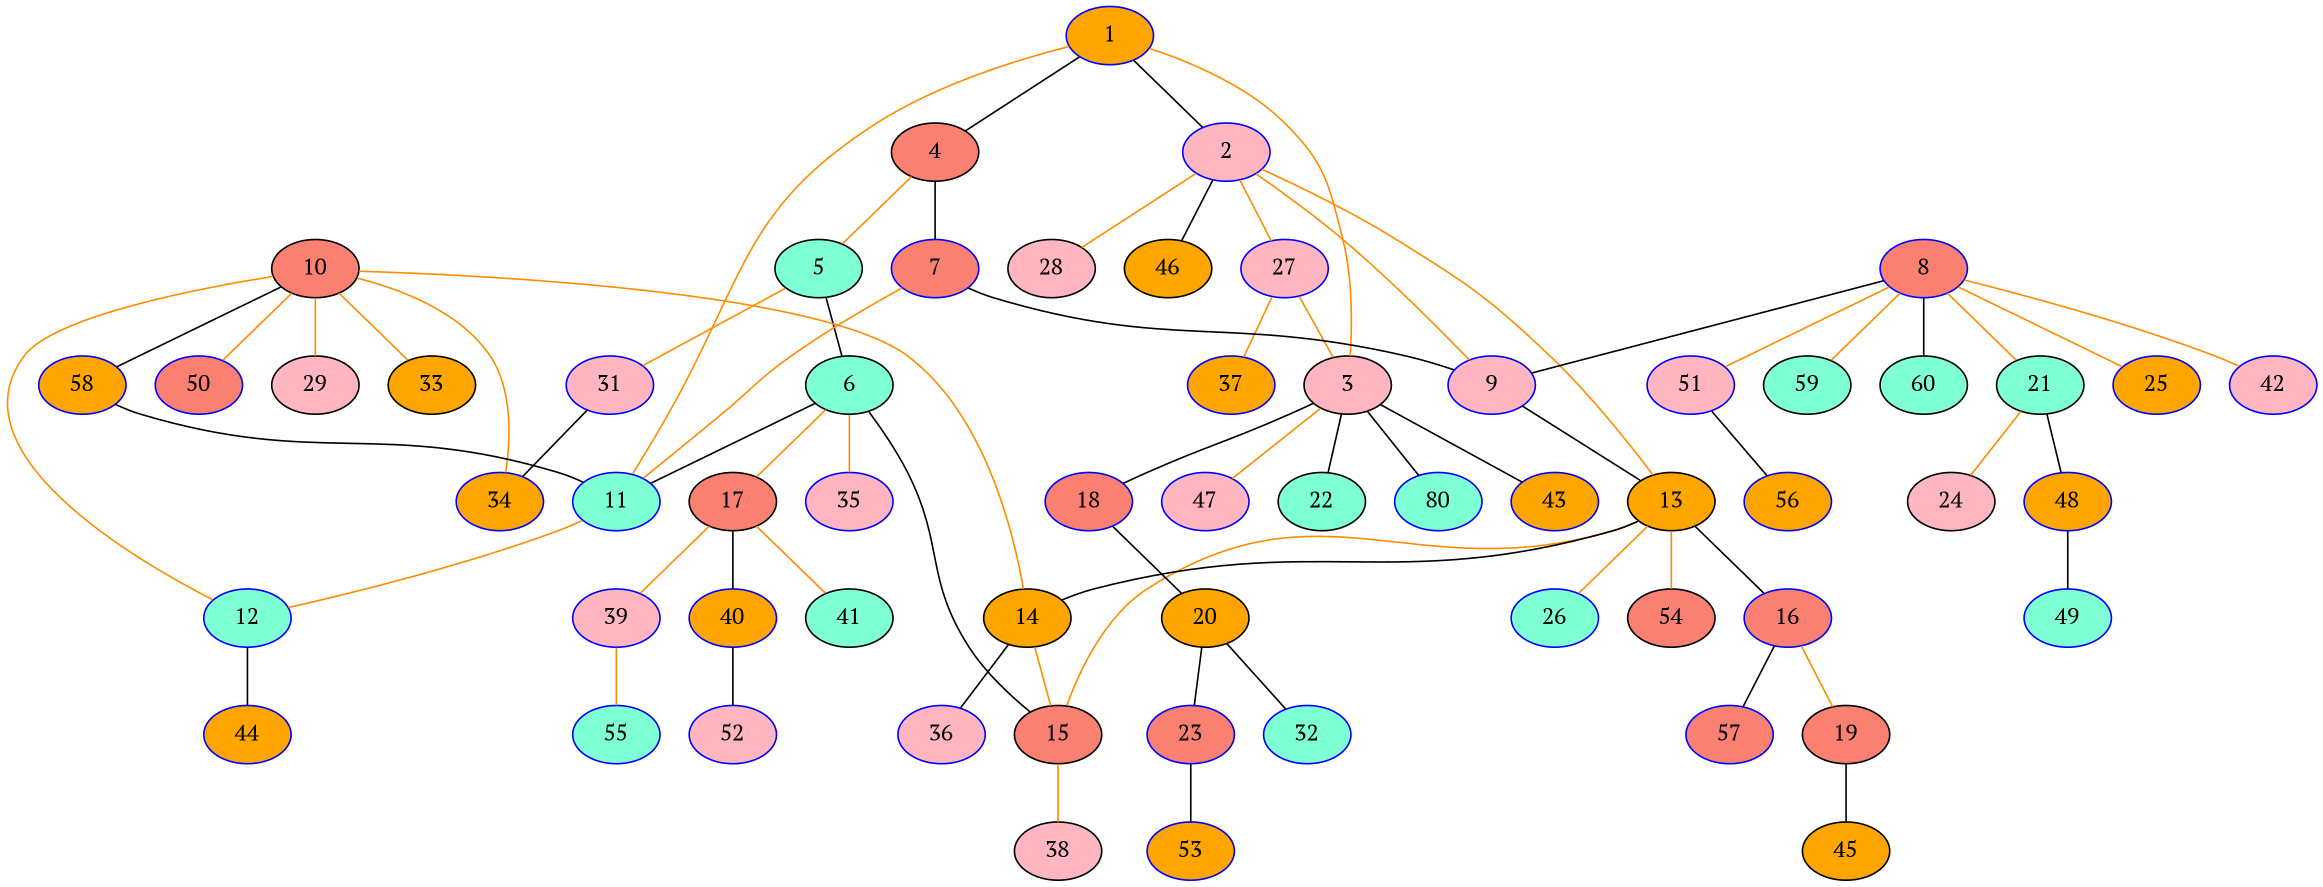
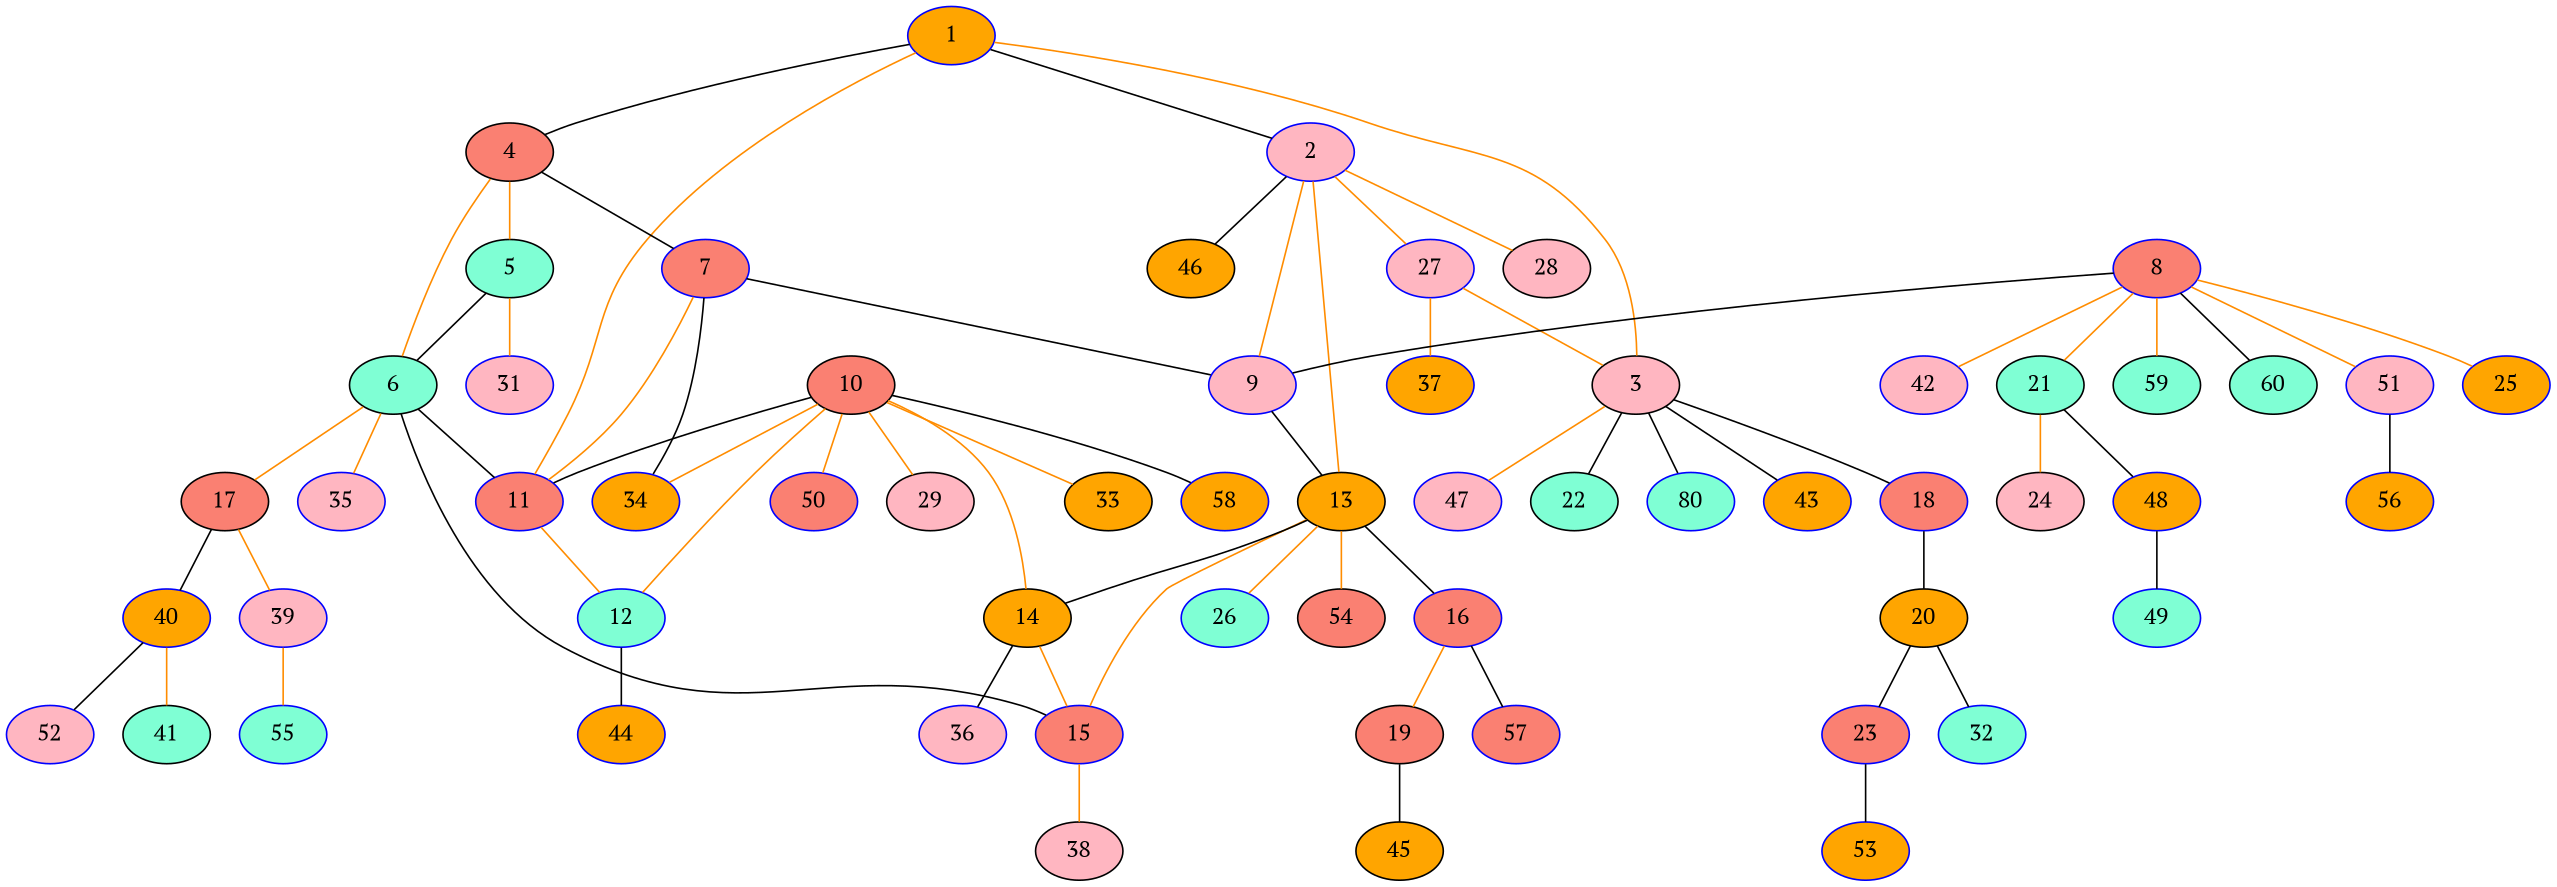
none -> (439, 264)
(349, 443) -> (687, 434)
(555, 443) -> (690, 389)
(616, 502) -> (519, 502)
(791, 560) -> (167, 677)
(1058, 735) -> (1079, 735)
